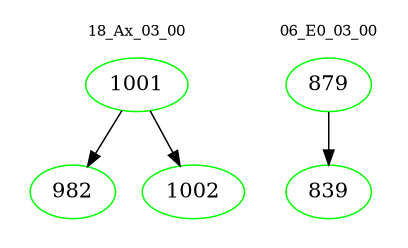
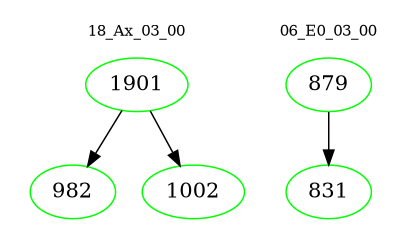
(137, 85) -> (137, 85)
(329, 192) -> (329, 192)
